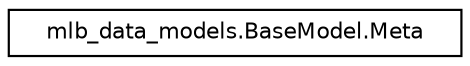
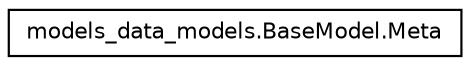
(235, 33) -> (235, 33)
